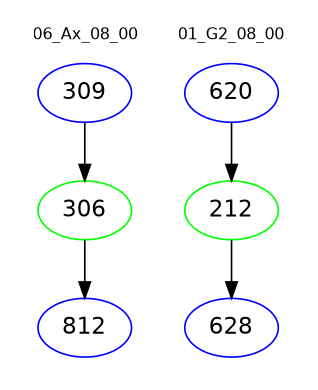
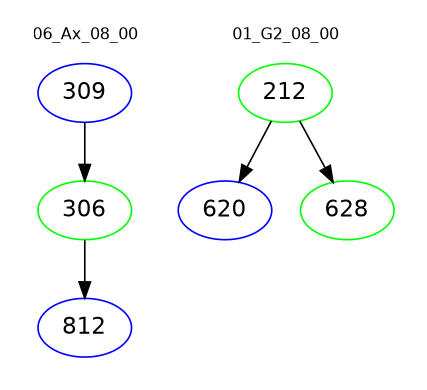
(232, 144) -> (259, 144)
(232, 328) -> (347, 210)
